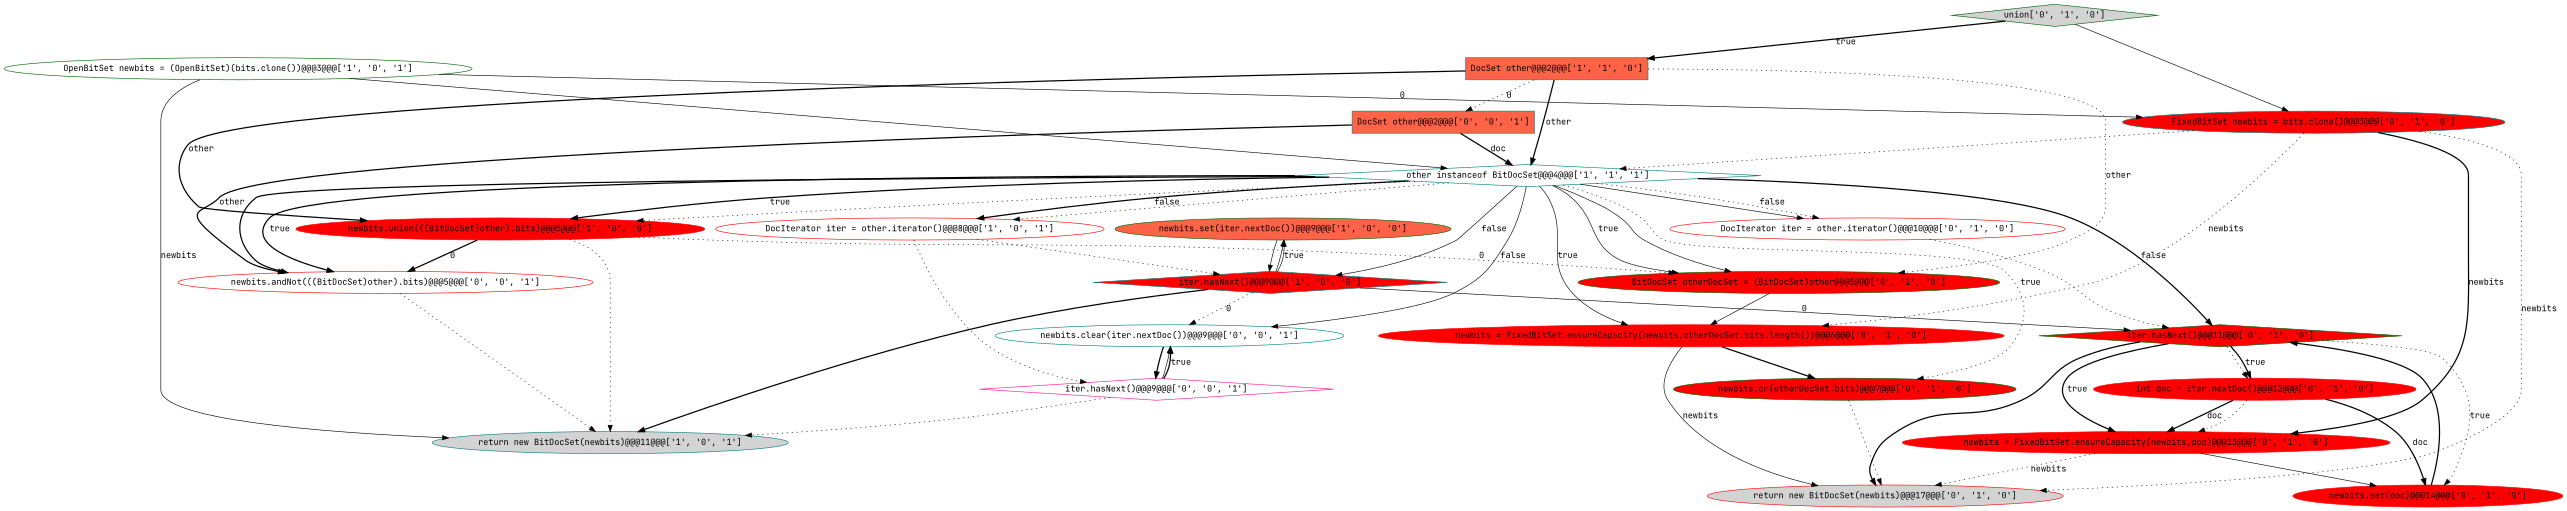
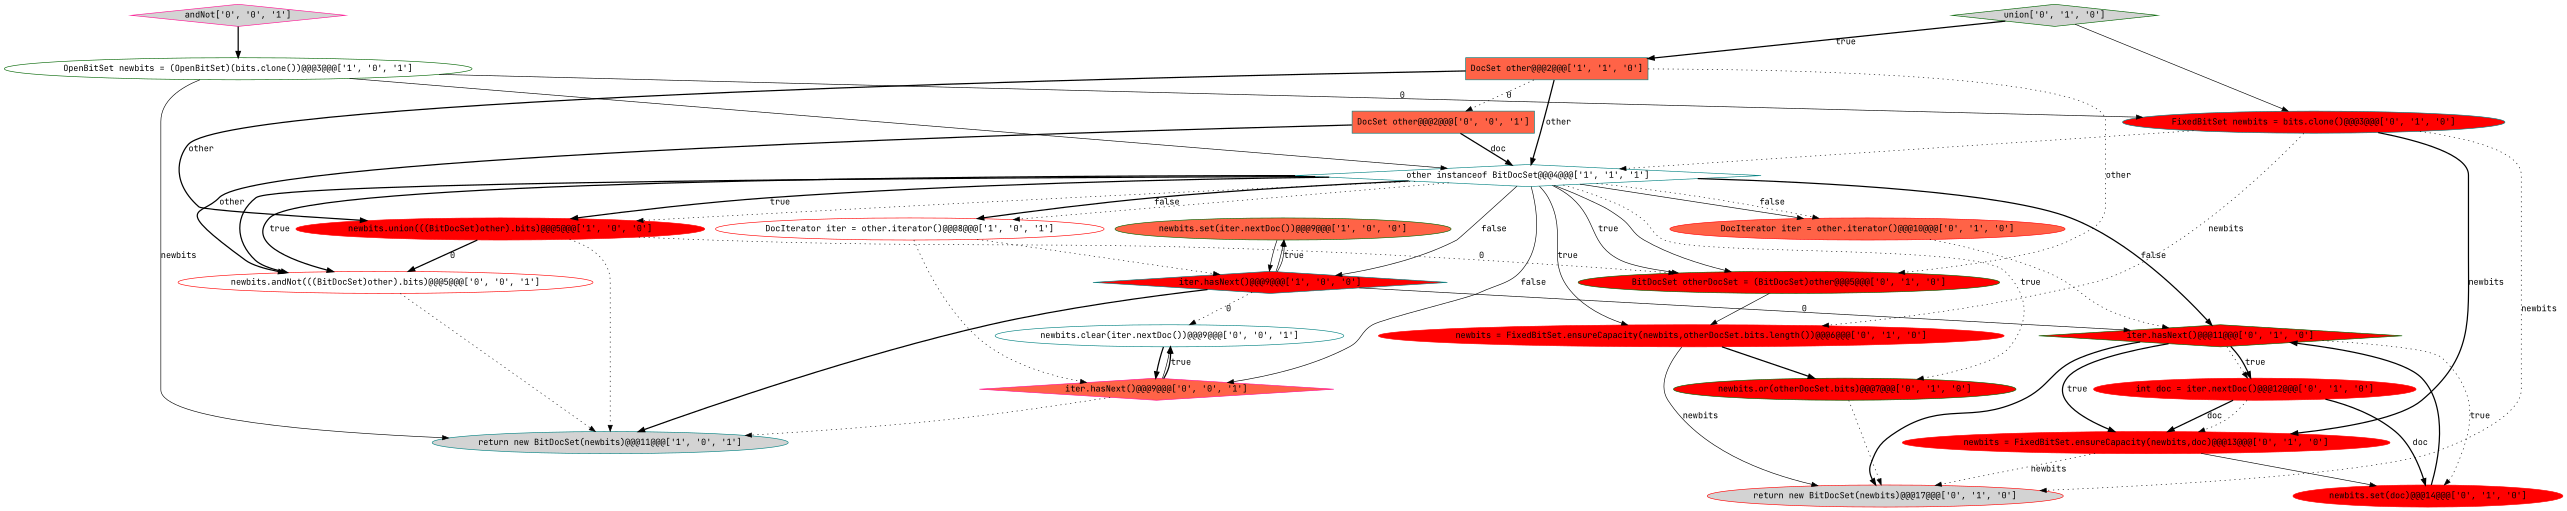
none -> (238, 15)
(1867, 229) -> (1867, 229)
(1432, 301) -> (1417, 311)
(1157, 389) -> (1157, 389)
